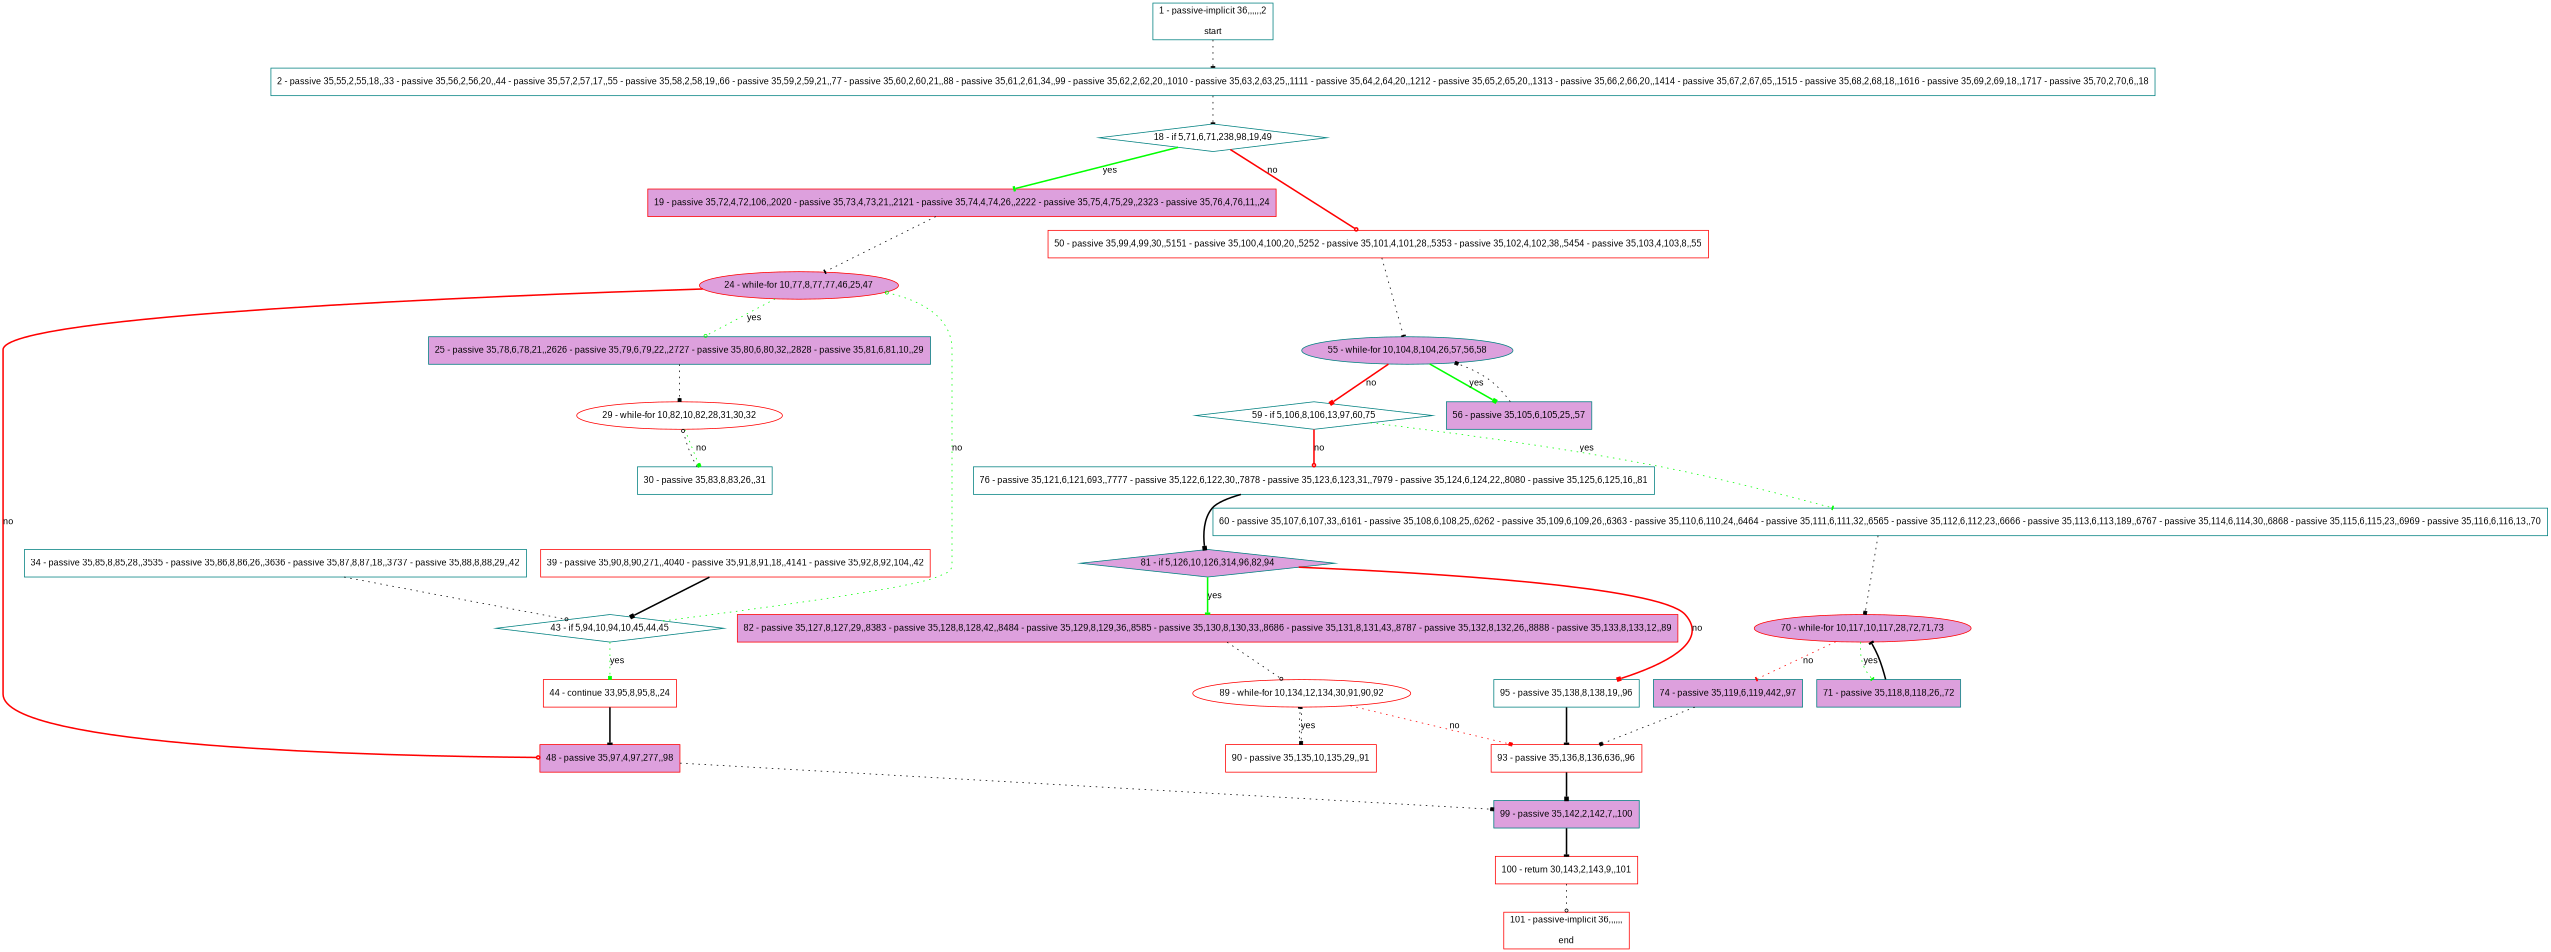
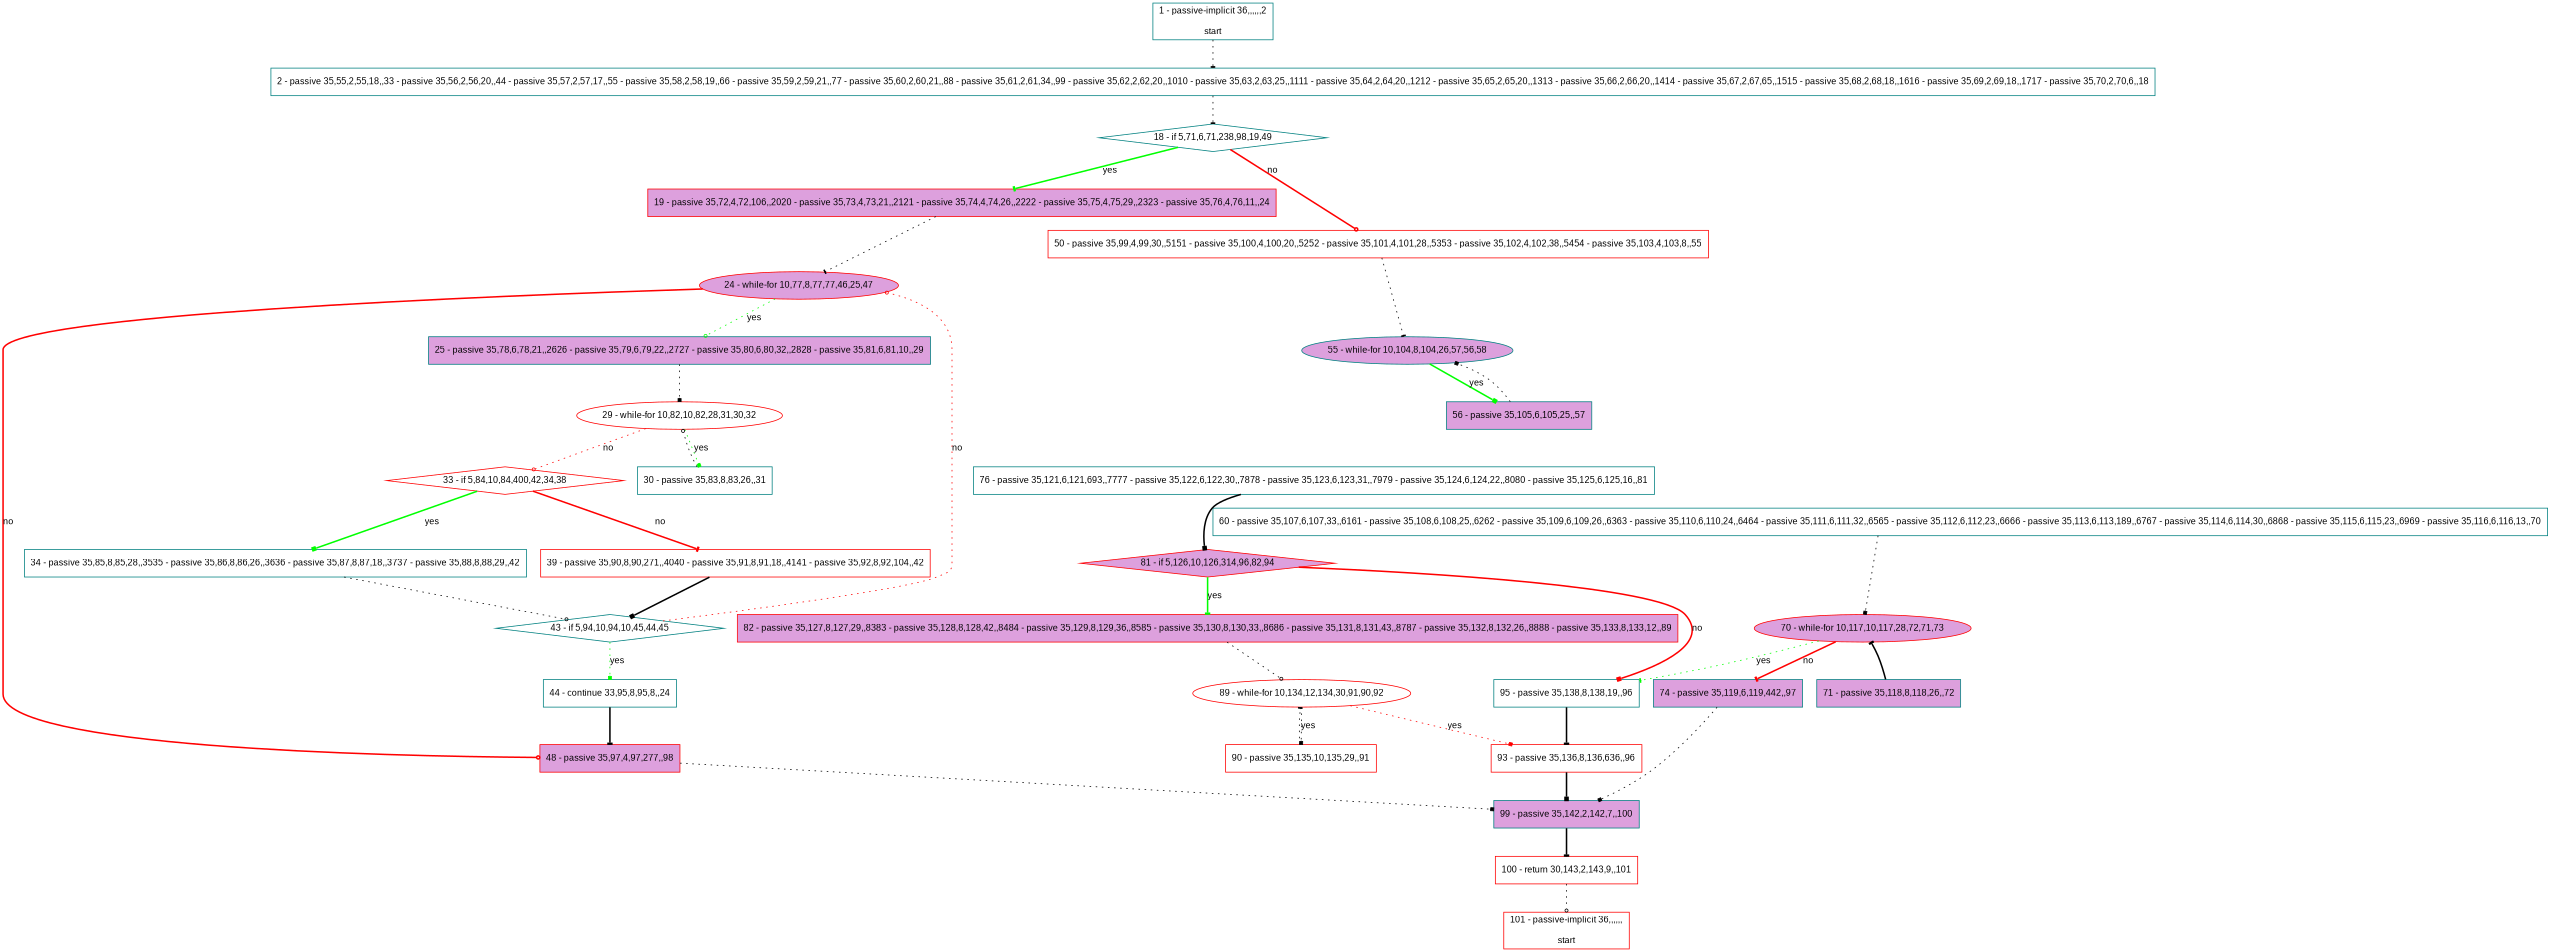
(1314, 416) -> none
(701, 448) -> (701, 448)
none -> (505, 481)
(952, 560) -> (952, 560)
(1208, 563) -> (1208, 563)
(1797, 660) -> (1797, 660)
(1862, 661) -> (1731, 663)
(610, 693) -> (610, 693)
(1649, 725) -> (1665, 760)
(1455, 726) -> (1455, 726)
(1567, 931) -> (1567, 931)
